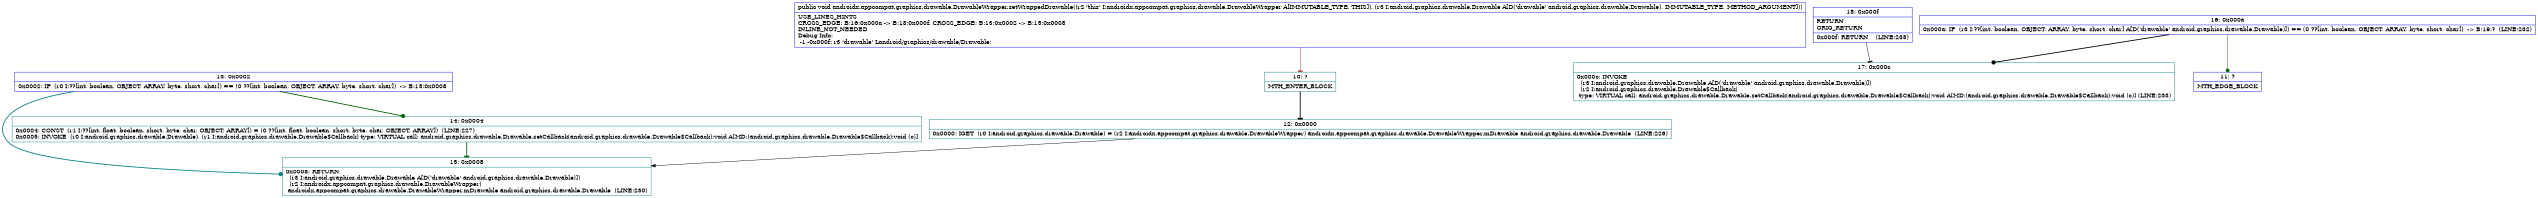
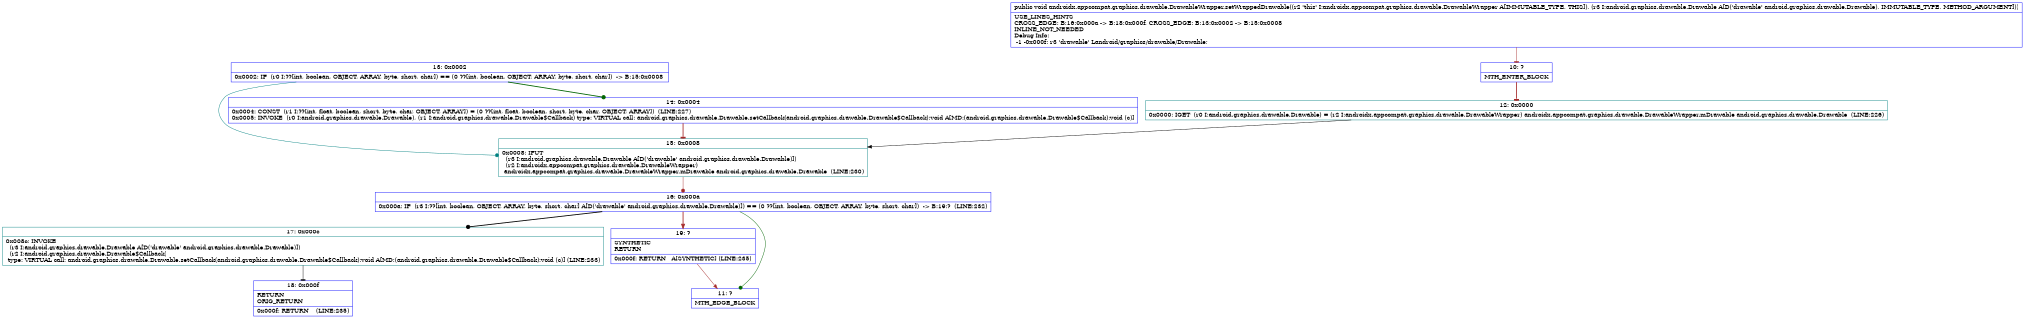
(1868, 52) -> (303, 272)
(1604, 77) -> (33, 241)
(1300, 82) -> (1517, 72)
(1300, 104) -> (1517, 90)
(467, 129) -> (683, 110)
(467, 149) -> (683, 130)
(92, 163) -> (307, 144)
(314, 172) -> (525, 153)
none -> (683, 183)
none -> (683, 246)
